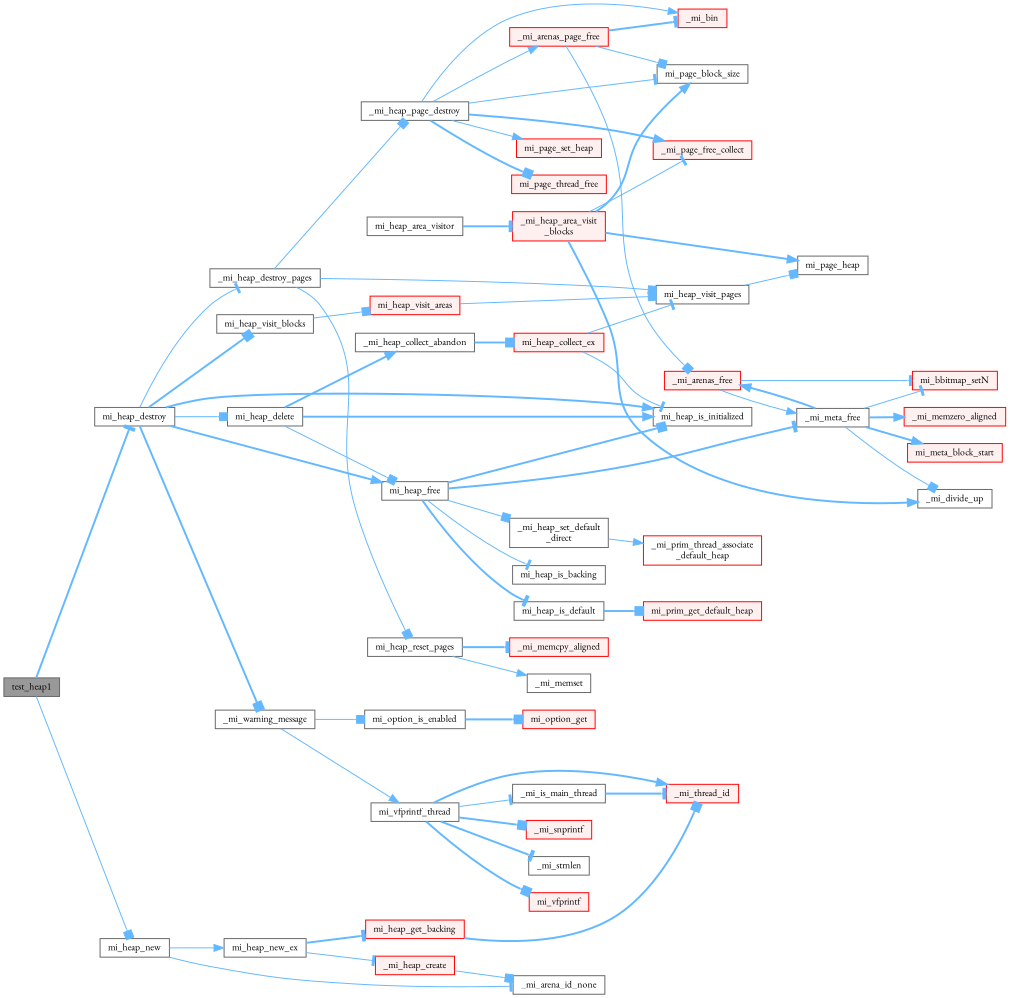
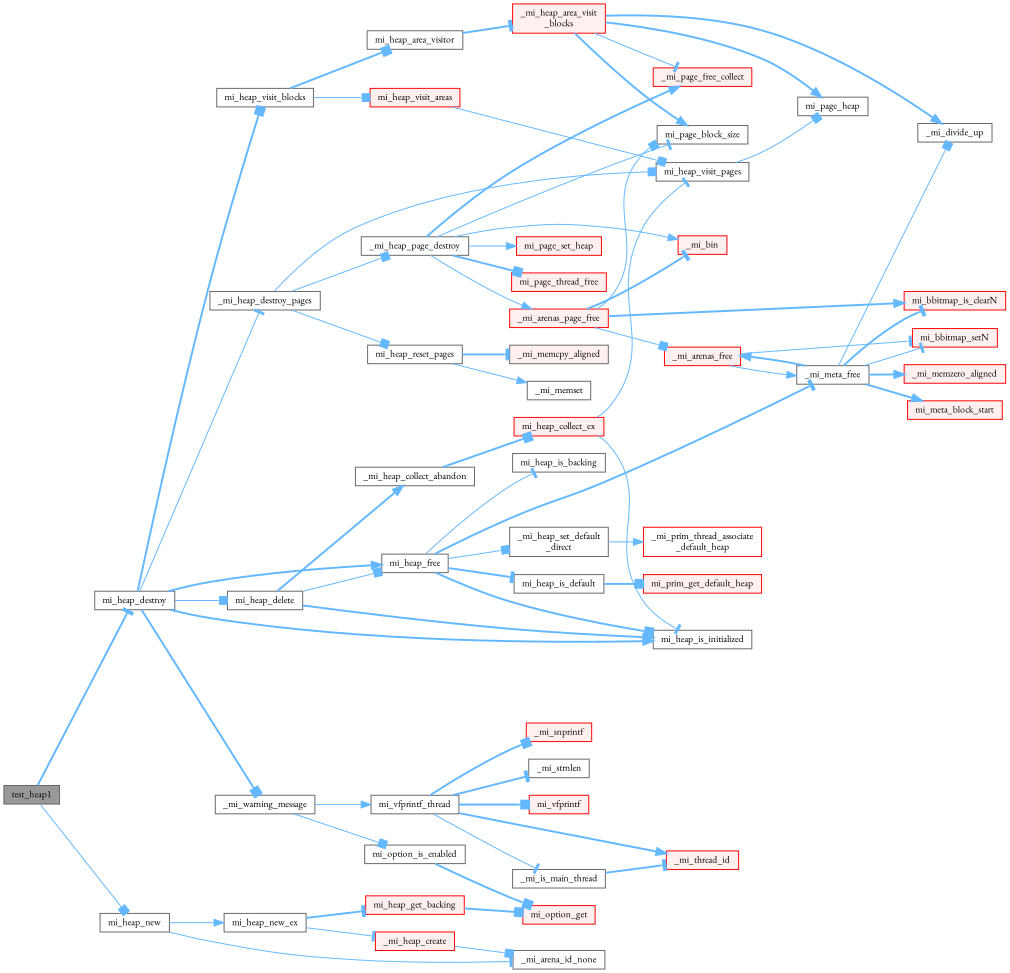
none -> (335, 71)
none -> (955, 301)
(559, 647) -> (559, 354)
(605, 922) -> (489, 910)
